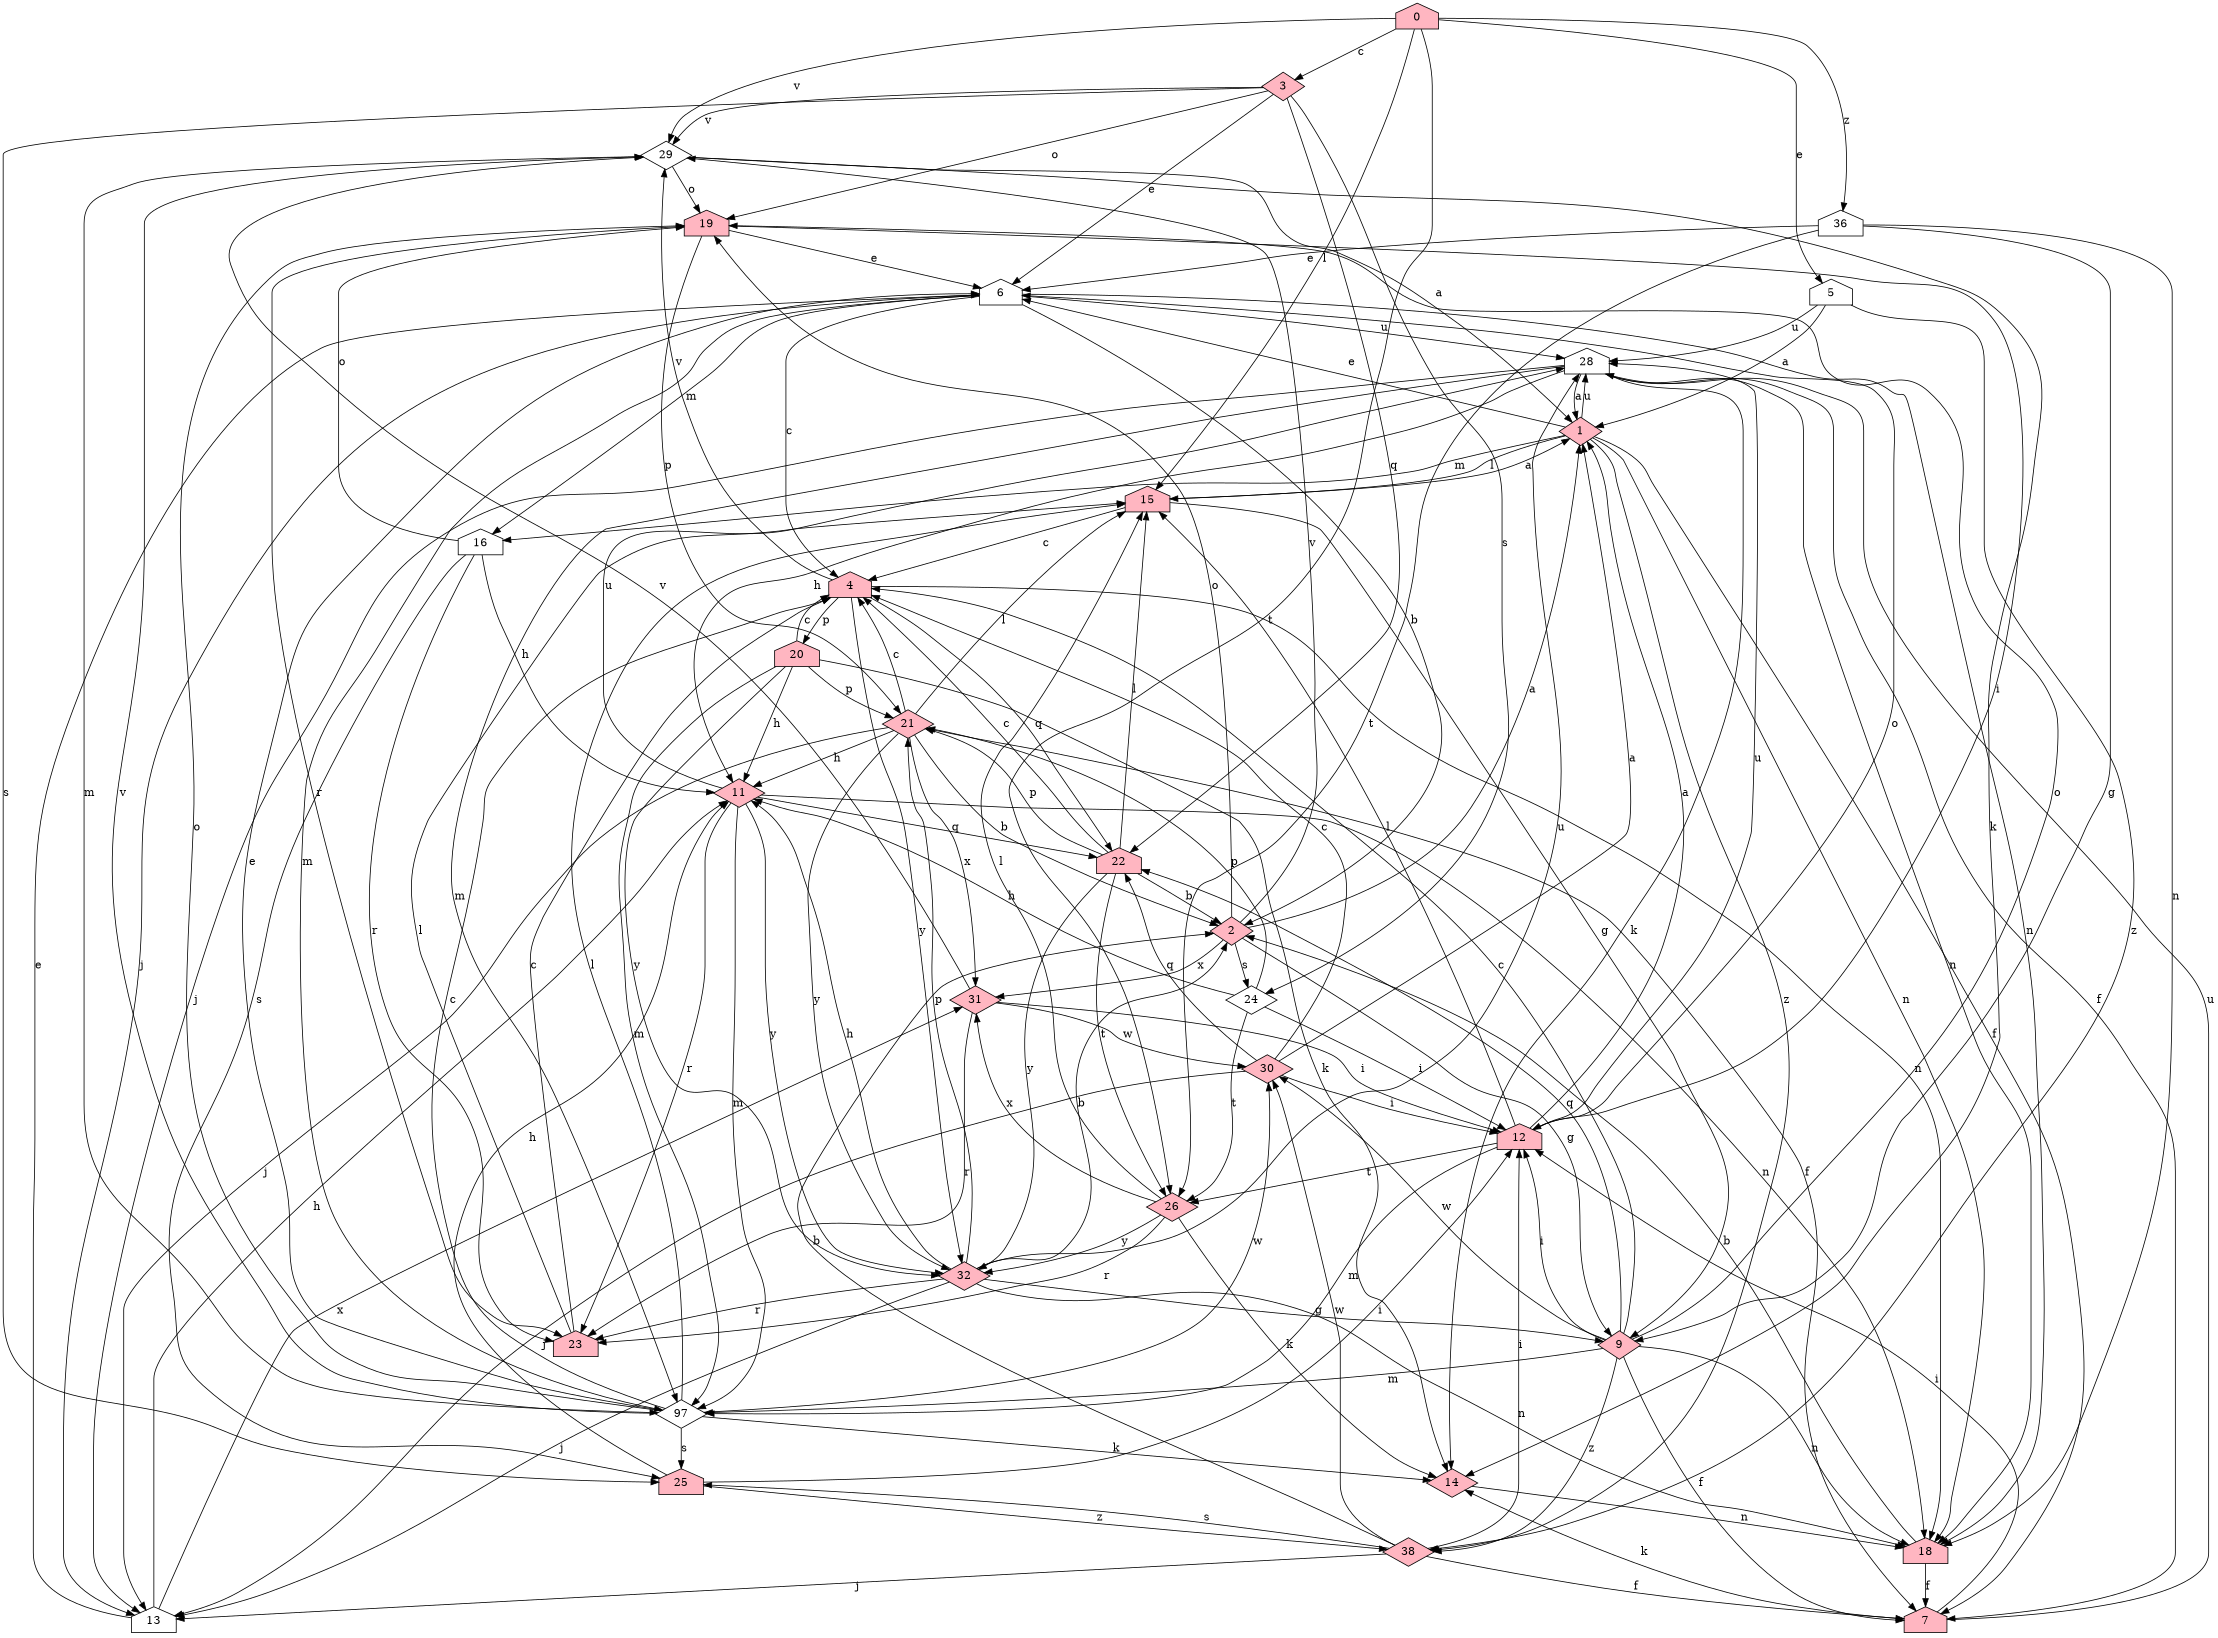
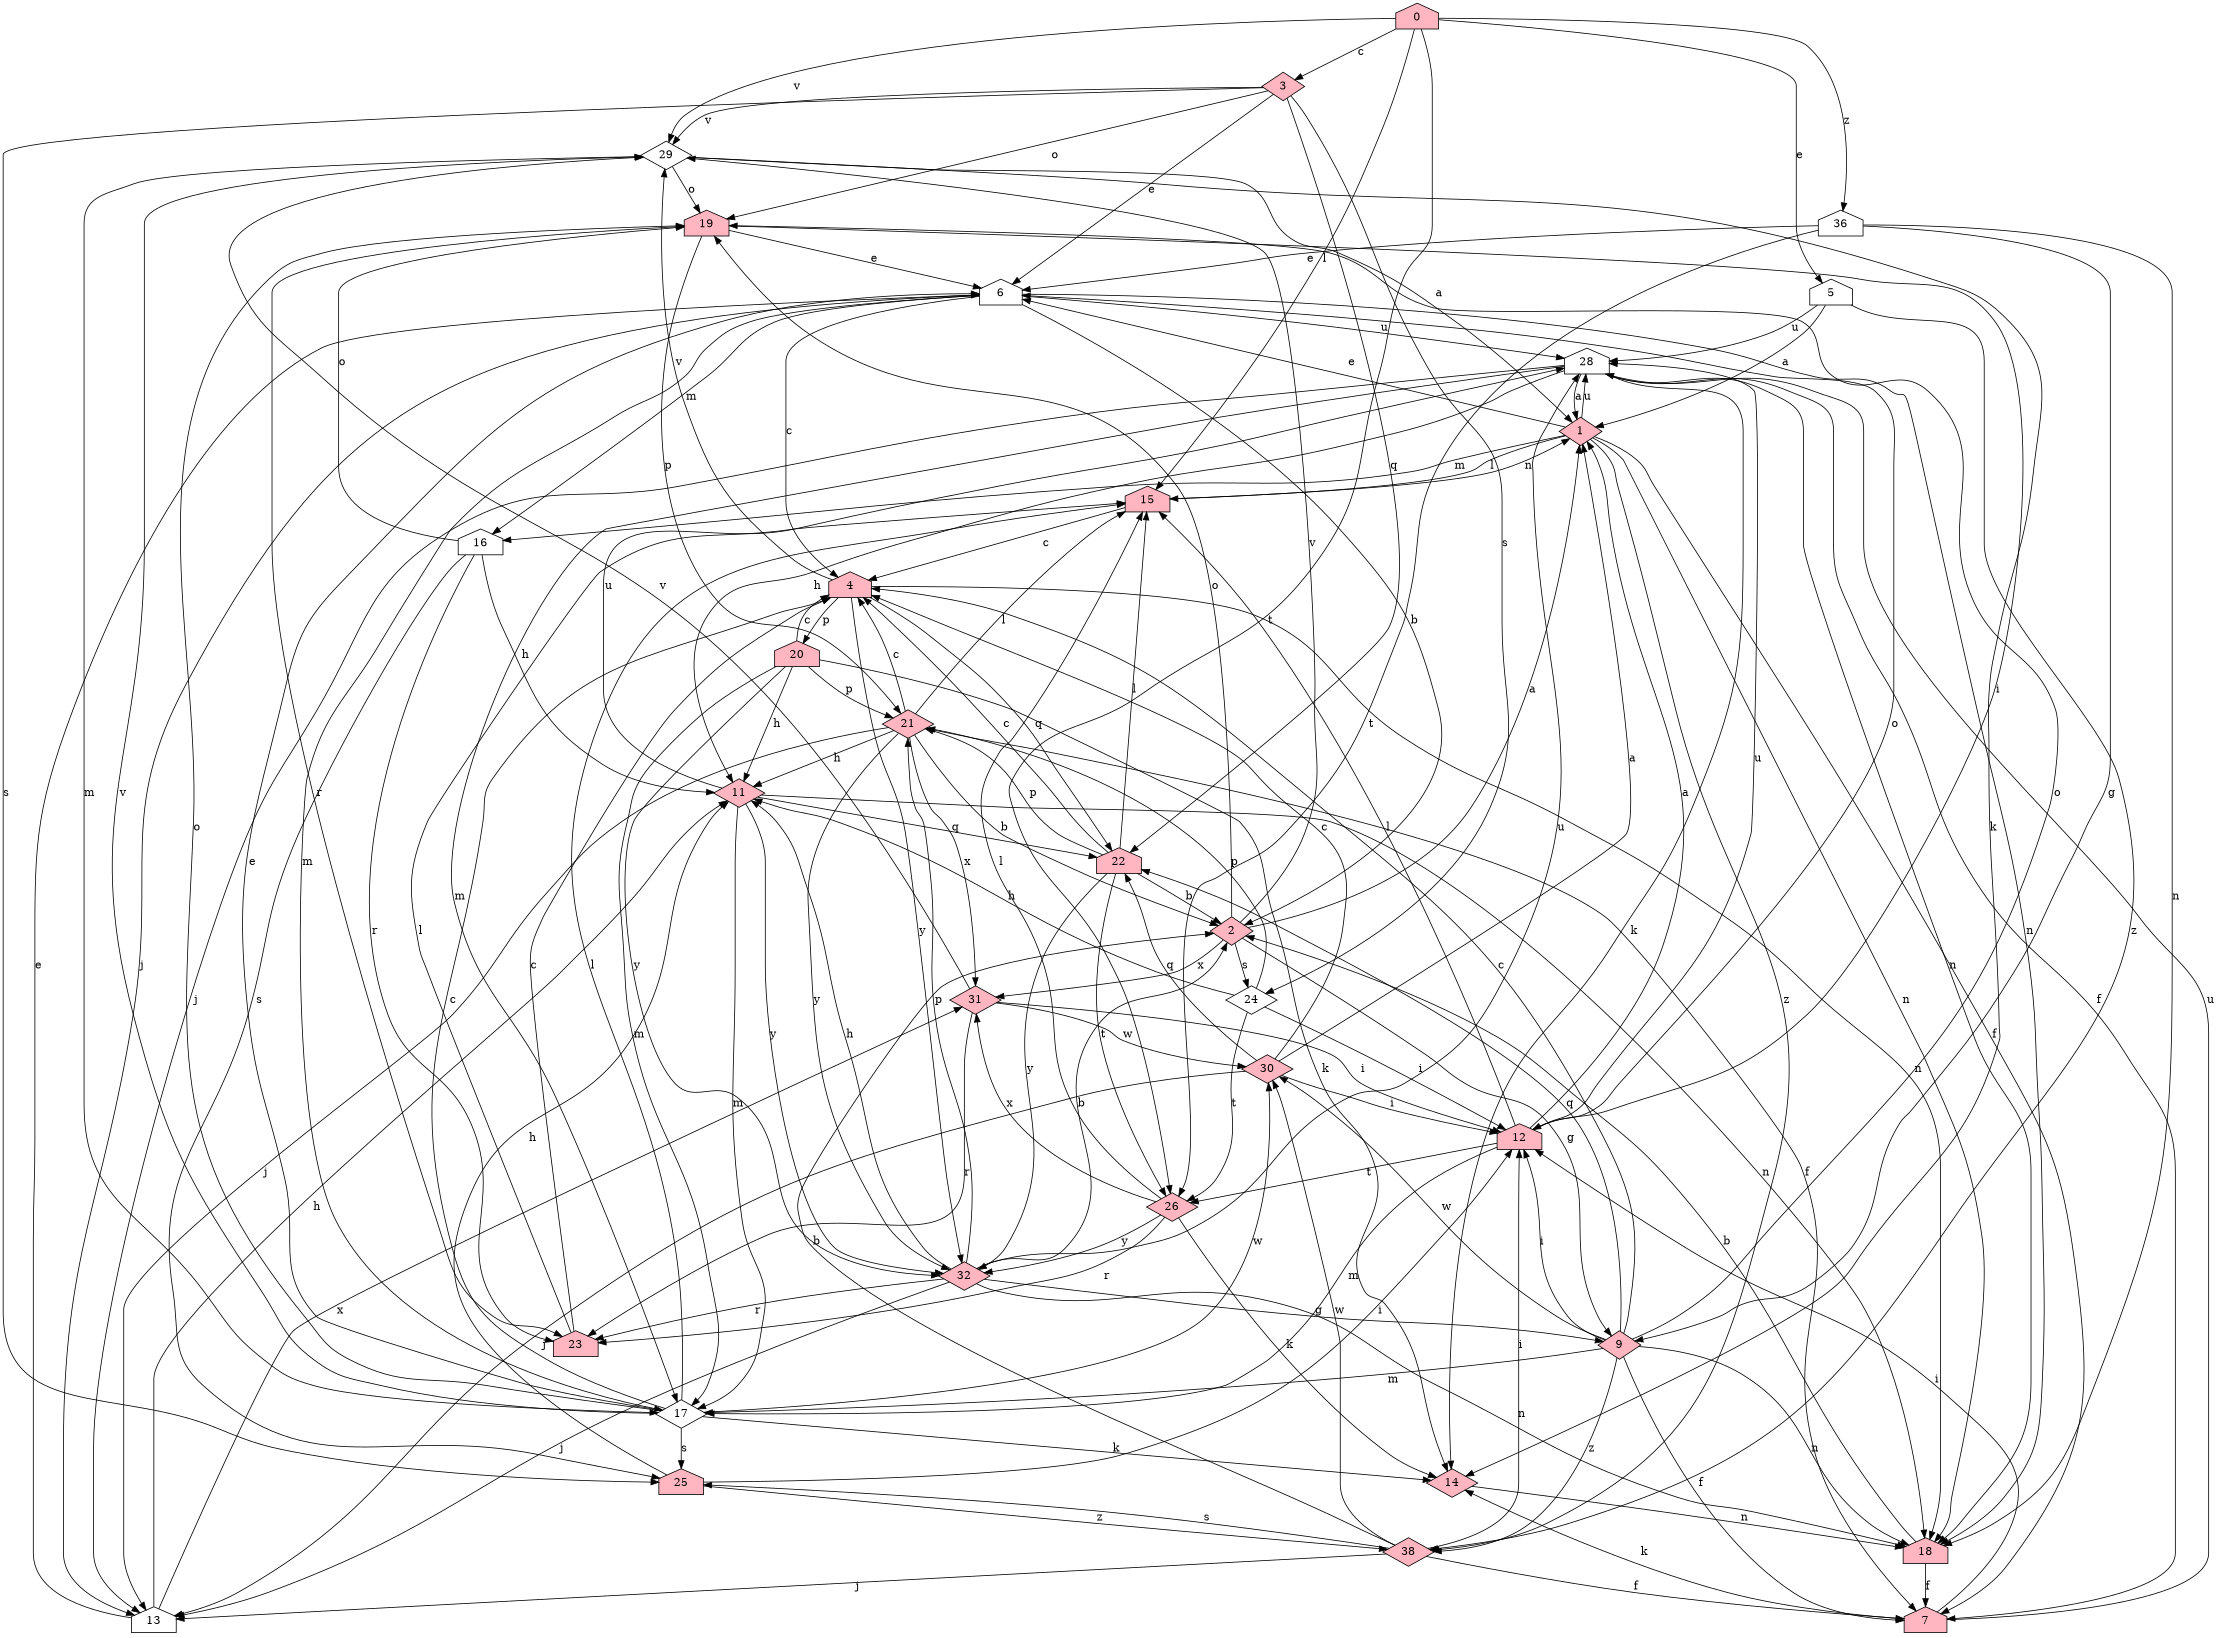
(1529, 466) -> (1529, 466)
(1532, 838) -> none
(683, 1069) -> none
(681, 1414) -> (681, 1414)
